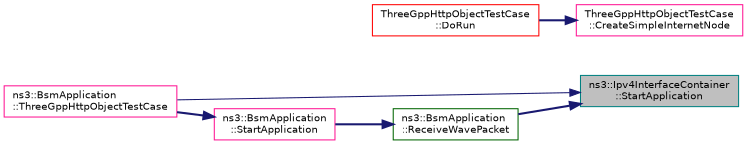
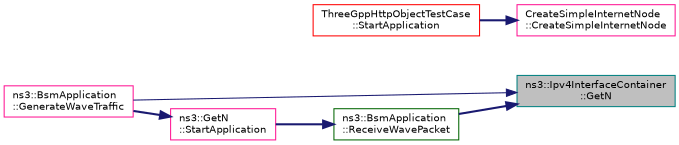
(456, 20) -> (396, 20)
(660, 20) -> (596, 20)
(660, 91) -> (596, 91)
(91, 101) -> (69, 101)
(275, 124) -> (223, 124)
